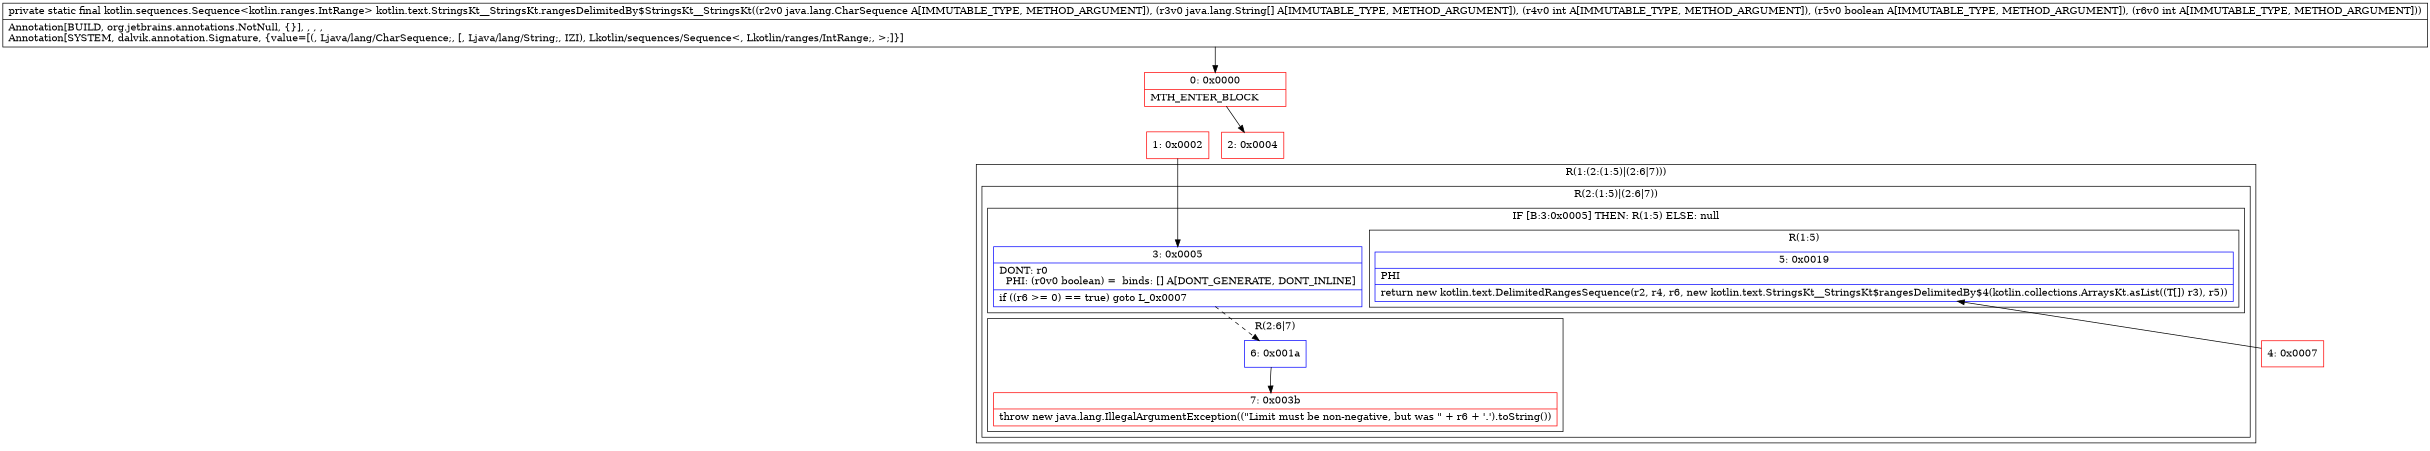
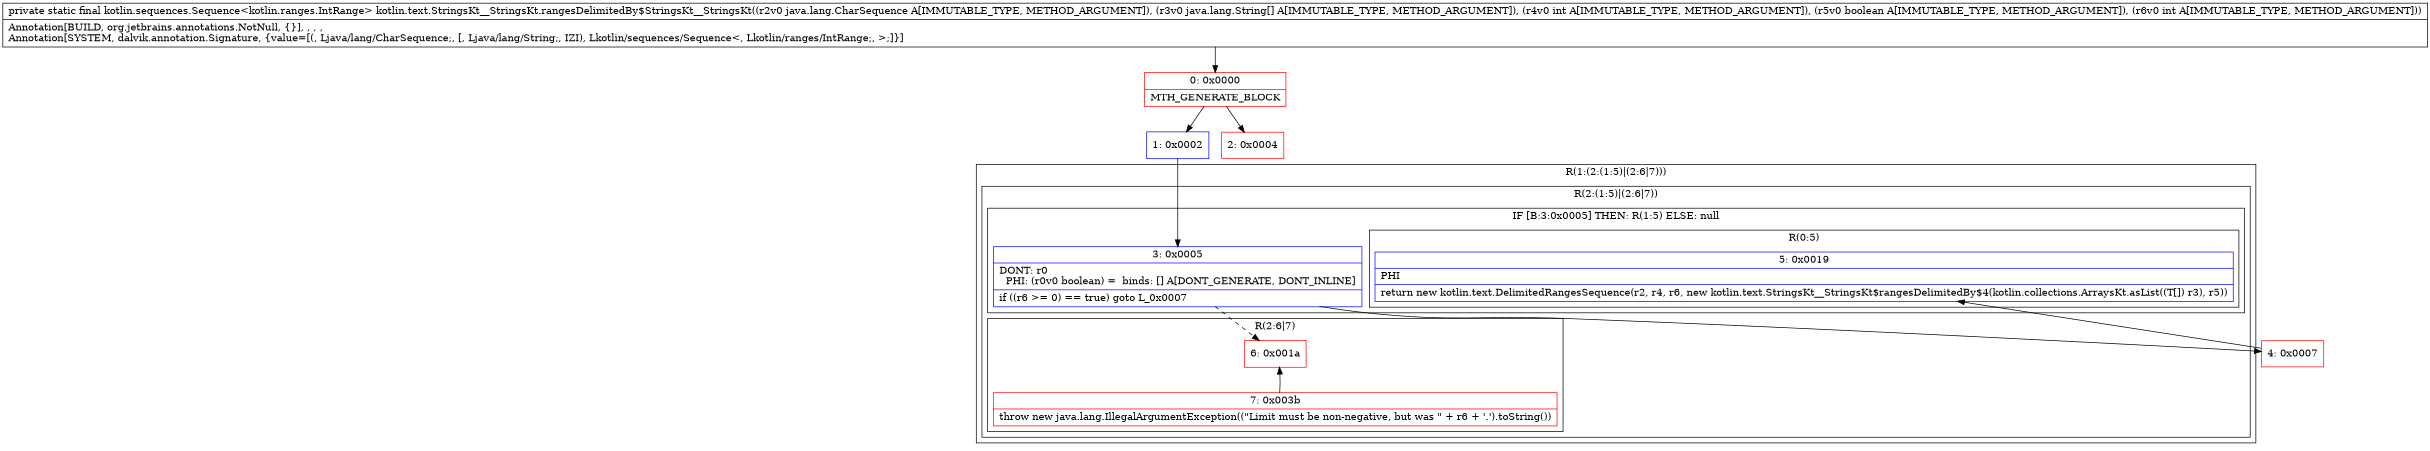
(1205, 98) -> (1215, 98)
none -> (1197, 116)
(1178, 145) -> (1178, 145)
(1804, 238) -> (1804, 238)
none -> (1787, 328)
(1275, 354) -> (1275, 354)
(1271, 377) -> (1280, 384)
